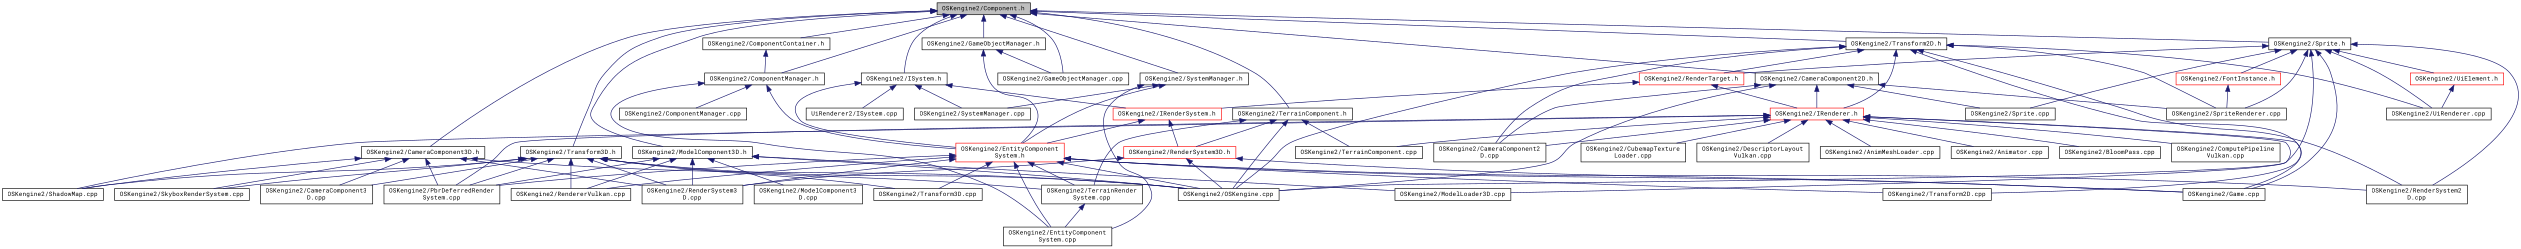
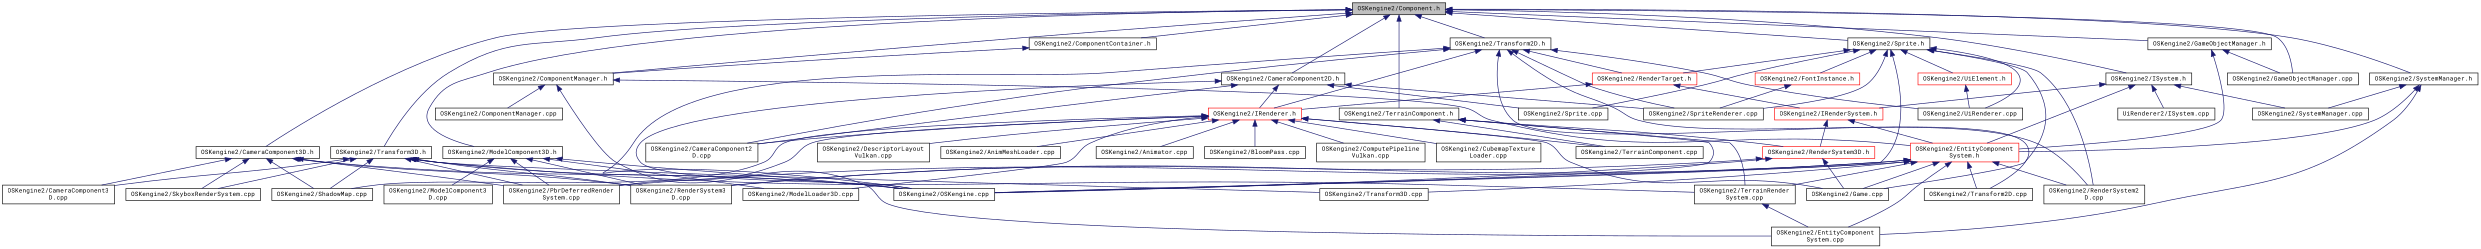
(571, 194) -> none
